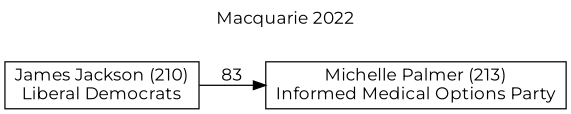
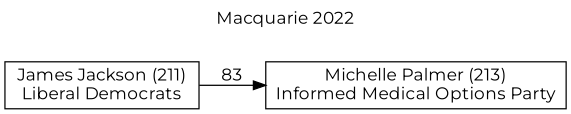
(102, 85) -> (102, 85)
